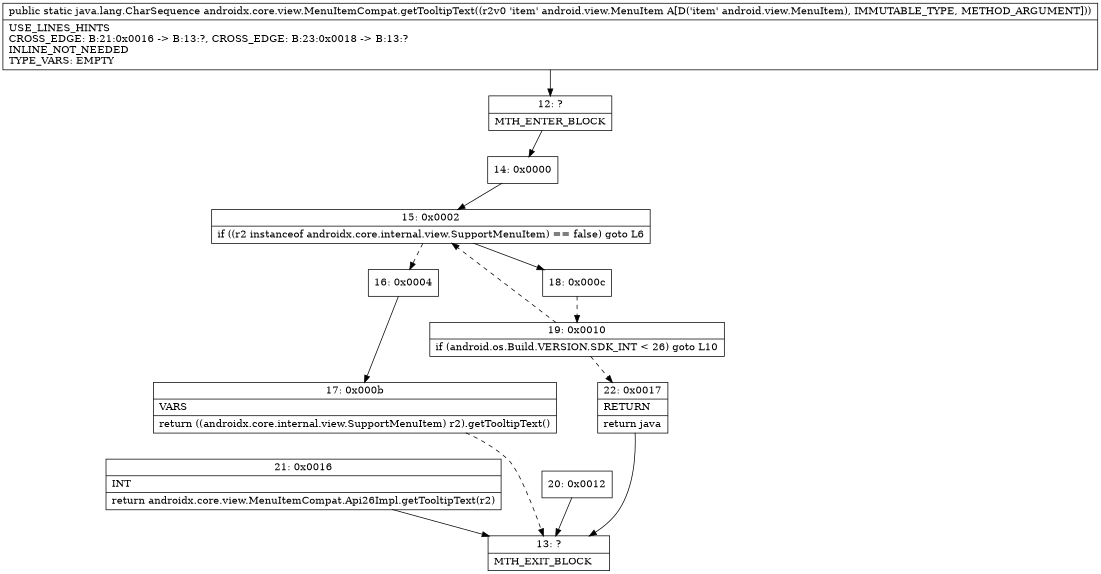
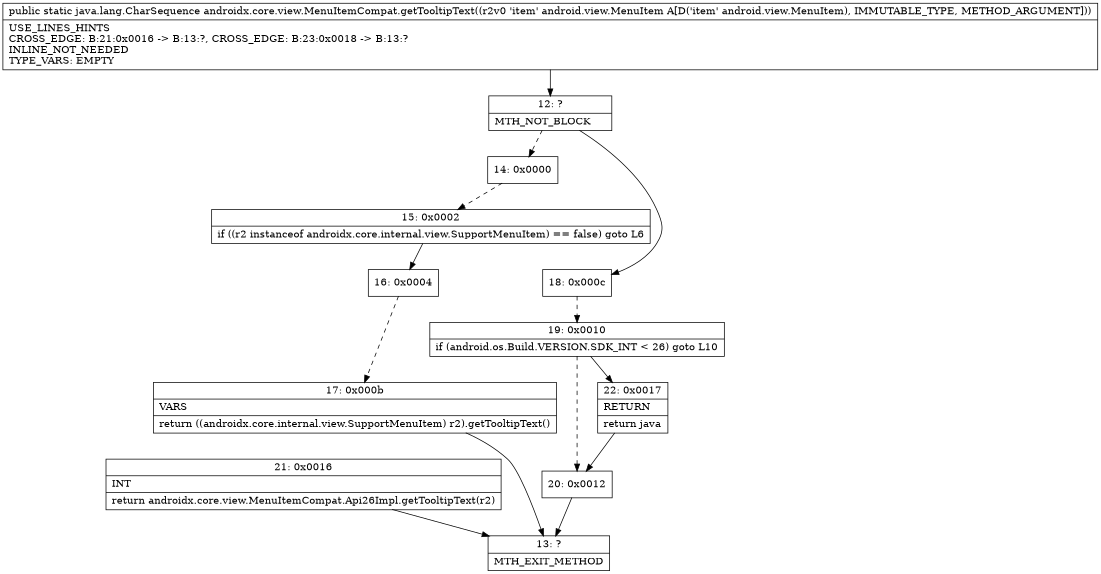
(550, 122) -> (543, 122)
(537, 140) -> (537, 140)
(483, 194) -> (483, 194)
(418, 253) -> (418, 253)
(505, 255) -> (650, 197)
(507, 285) -> (577, 410)
(383, 336) -> (383, 336)
(599, 367) -> (599, 367)
(516, 470) -> (516, 470)
(629, 488) -> (603, 449)
(543, 562) -> (549, 562)
